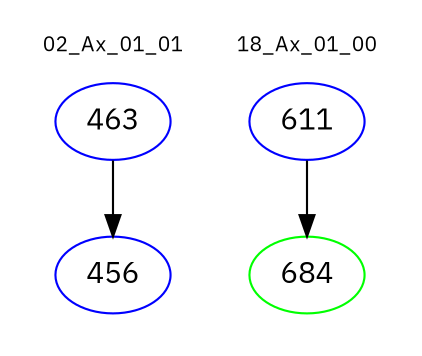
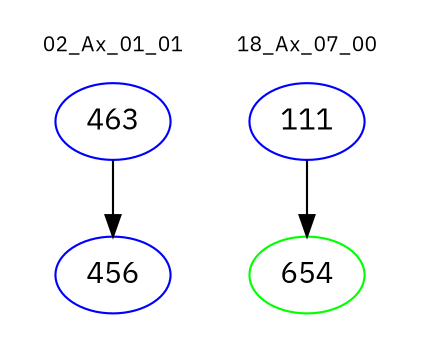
(308, 46) -> (308, 46)
(307, 122) -> (307, 122)
(307, 275) -> (307, 275)
